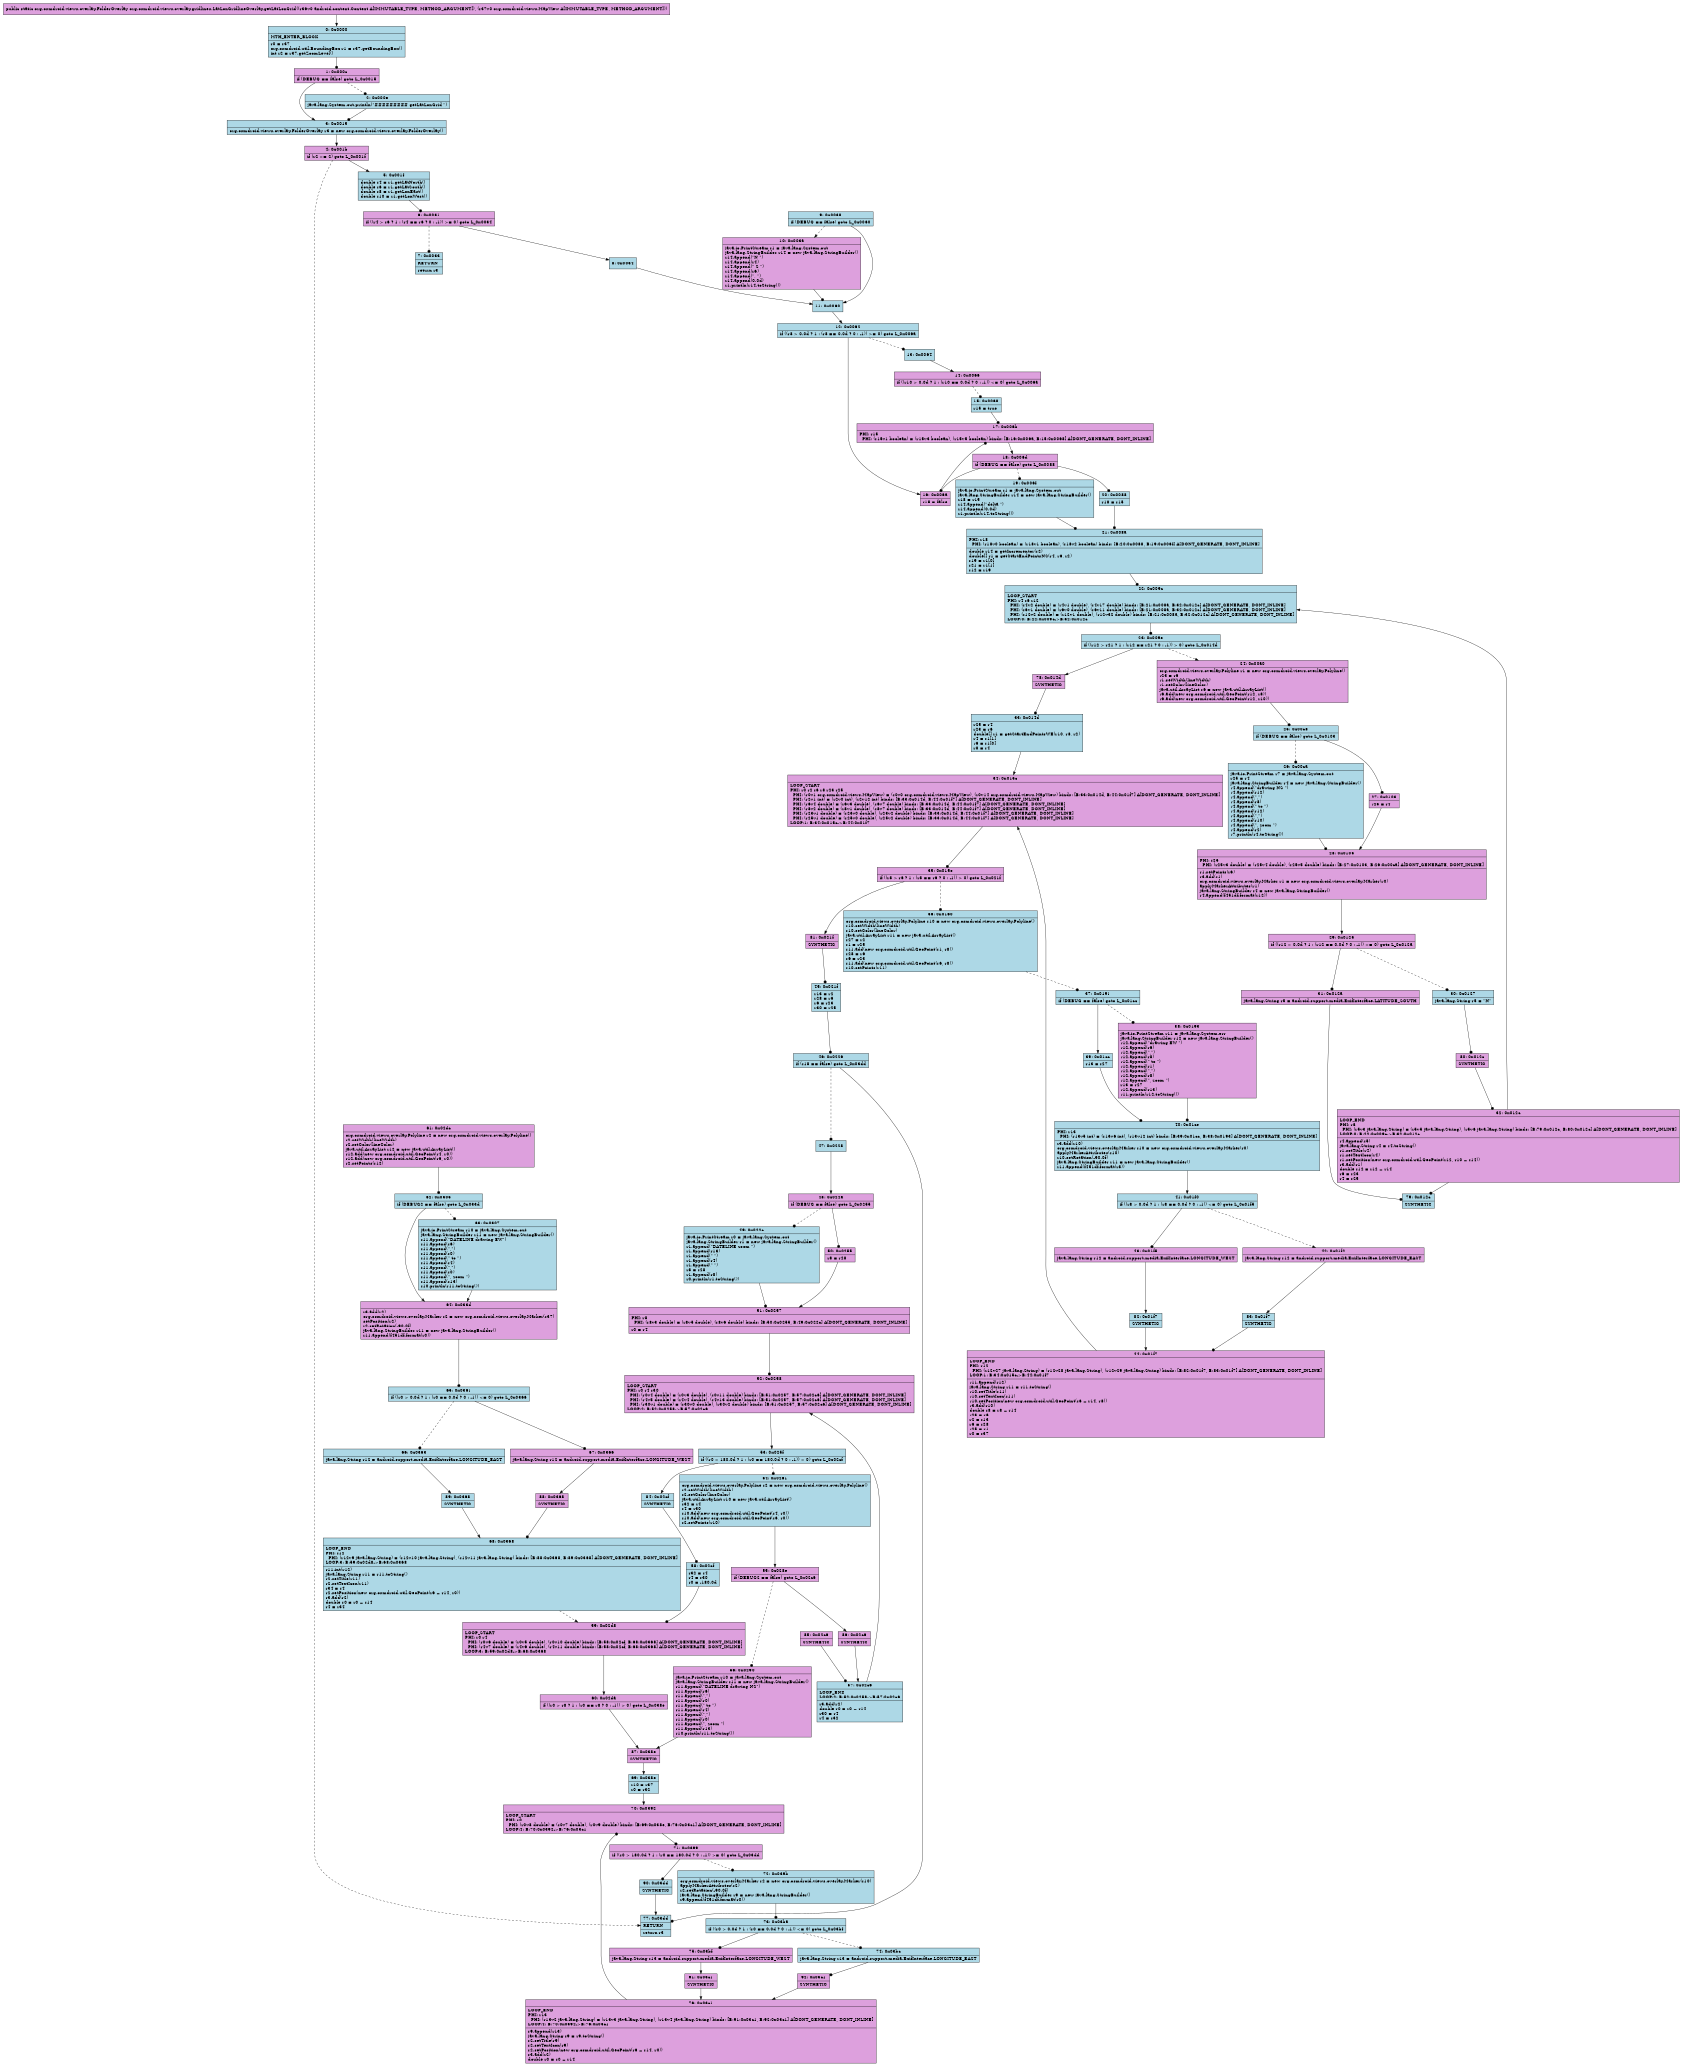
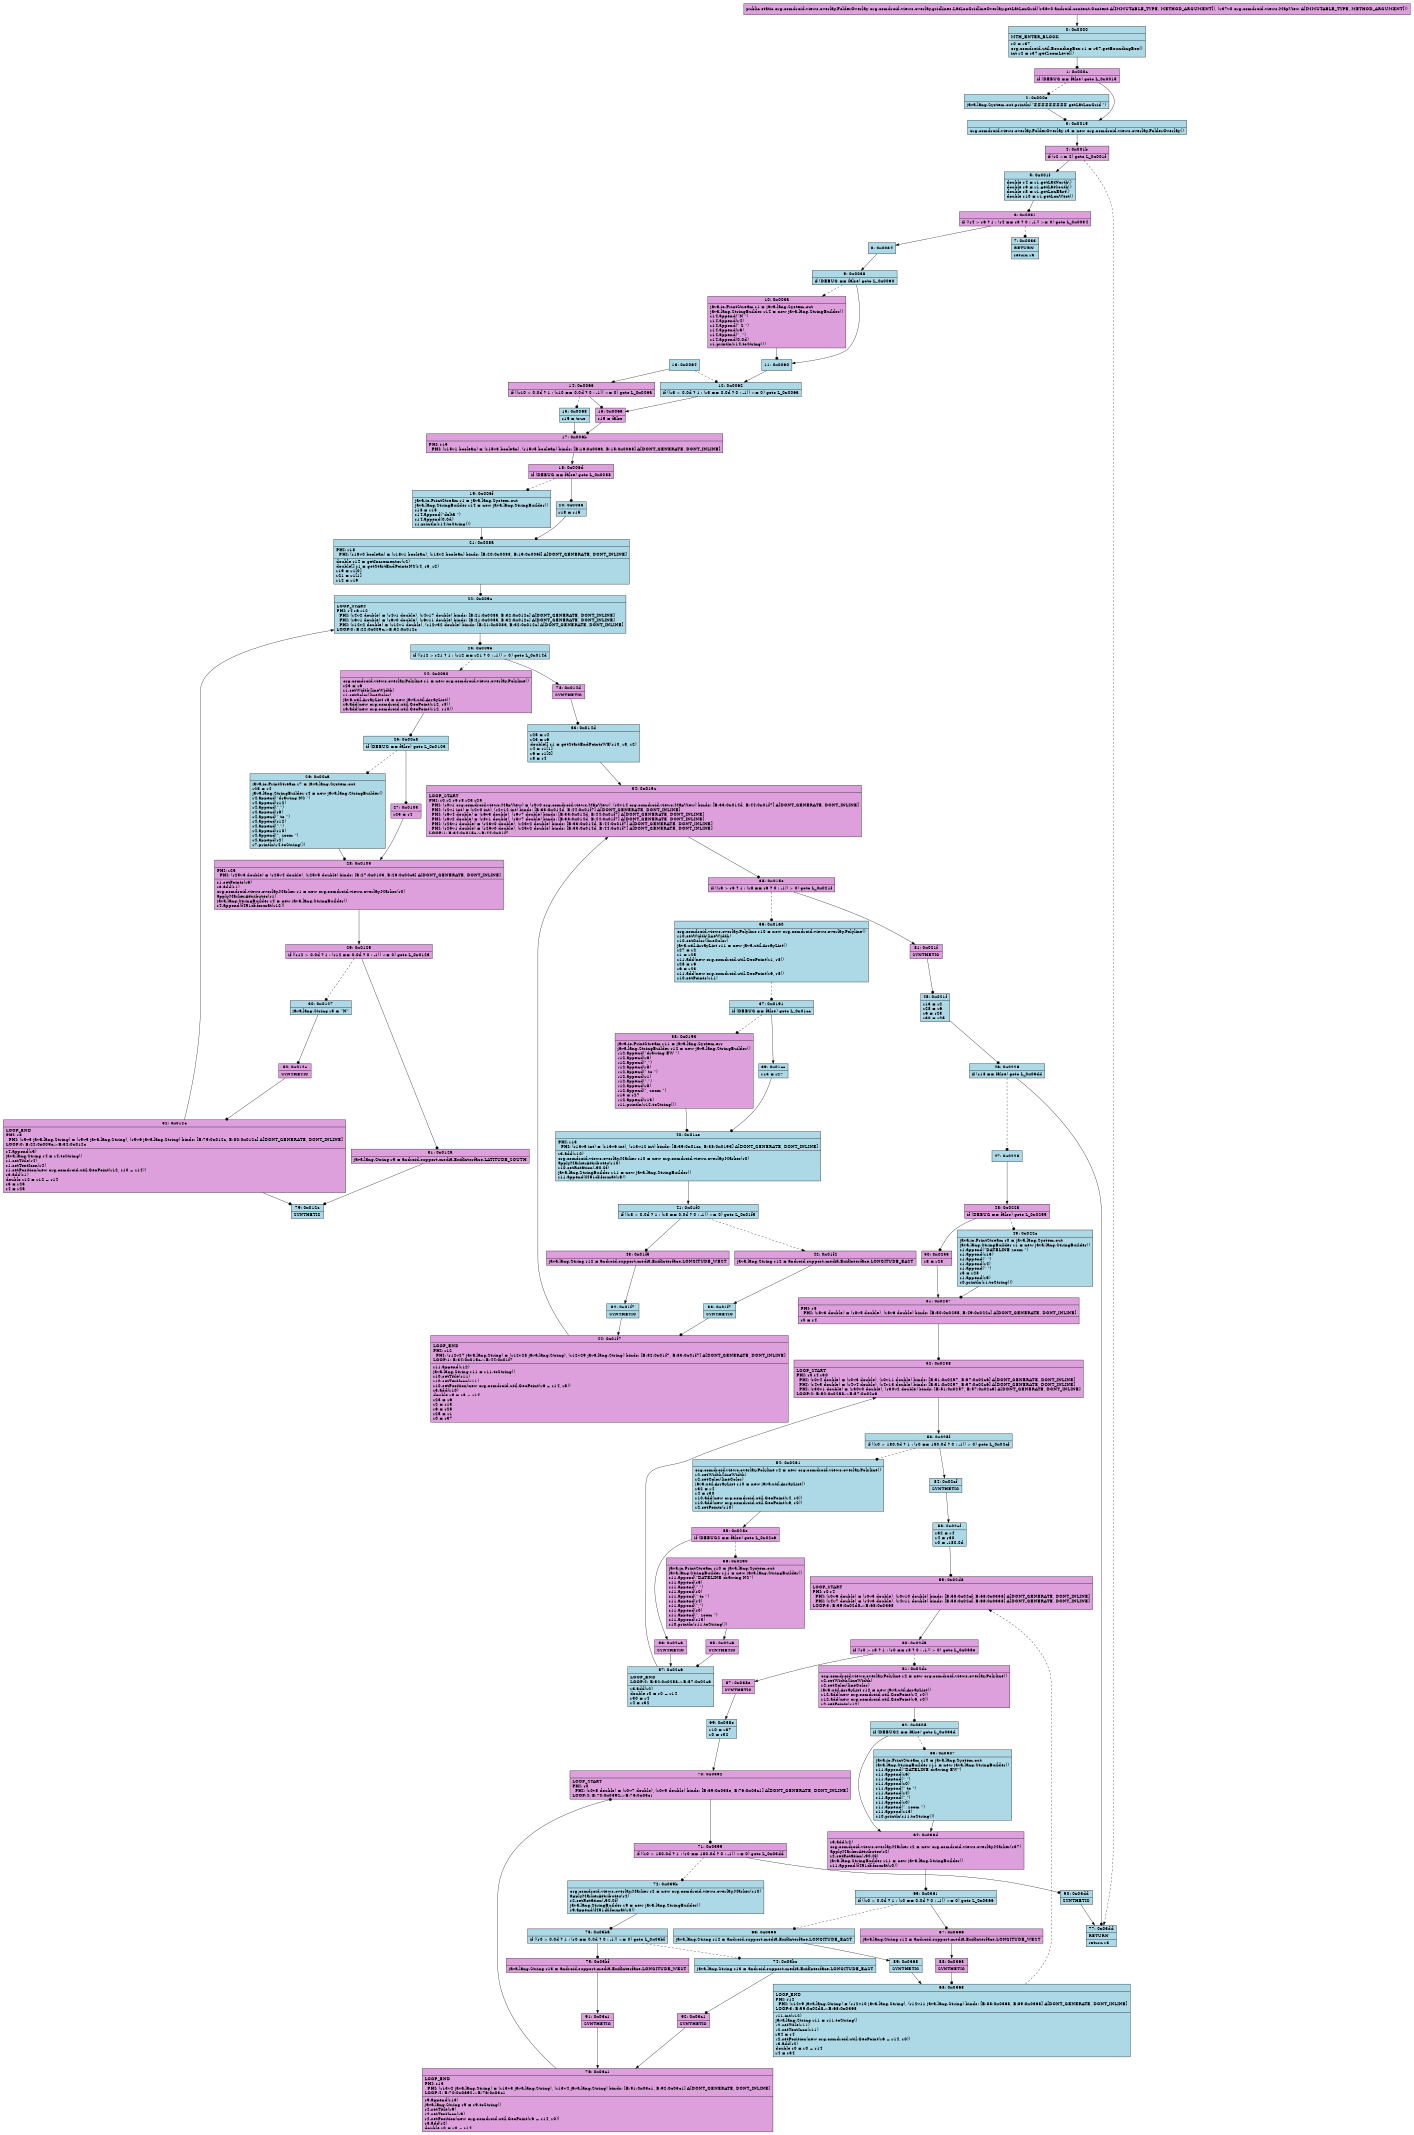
(722, 290) -> (870, 261)
(885, 343) -> (705, 376)
(959, 476) -> (595, 401)
(702, 1275) -> (975, 1278)
(380, 1321) -> (860, 1852)
(680, 1533) -> (947, 1506)
none -> (914, 1659)
(668, 1742) -> (726, 1632)
